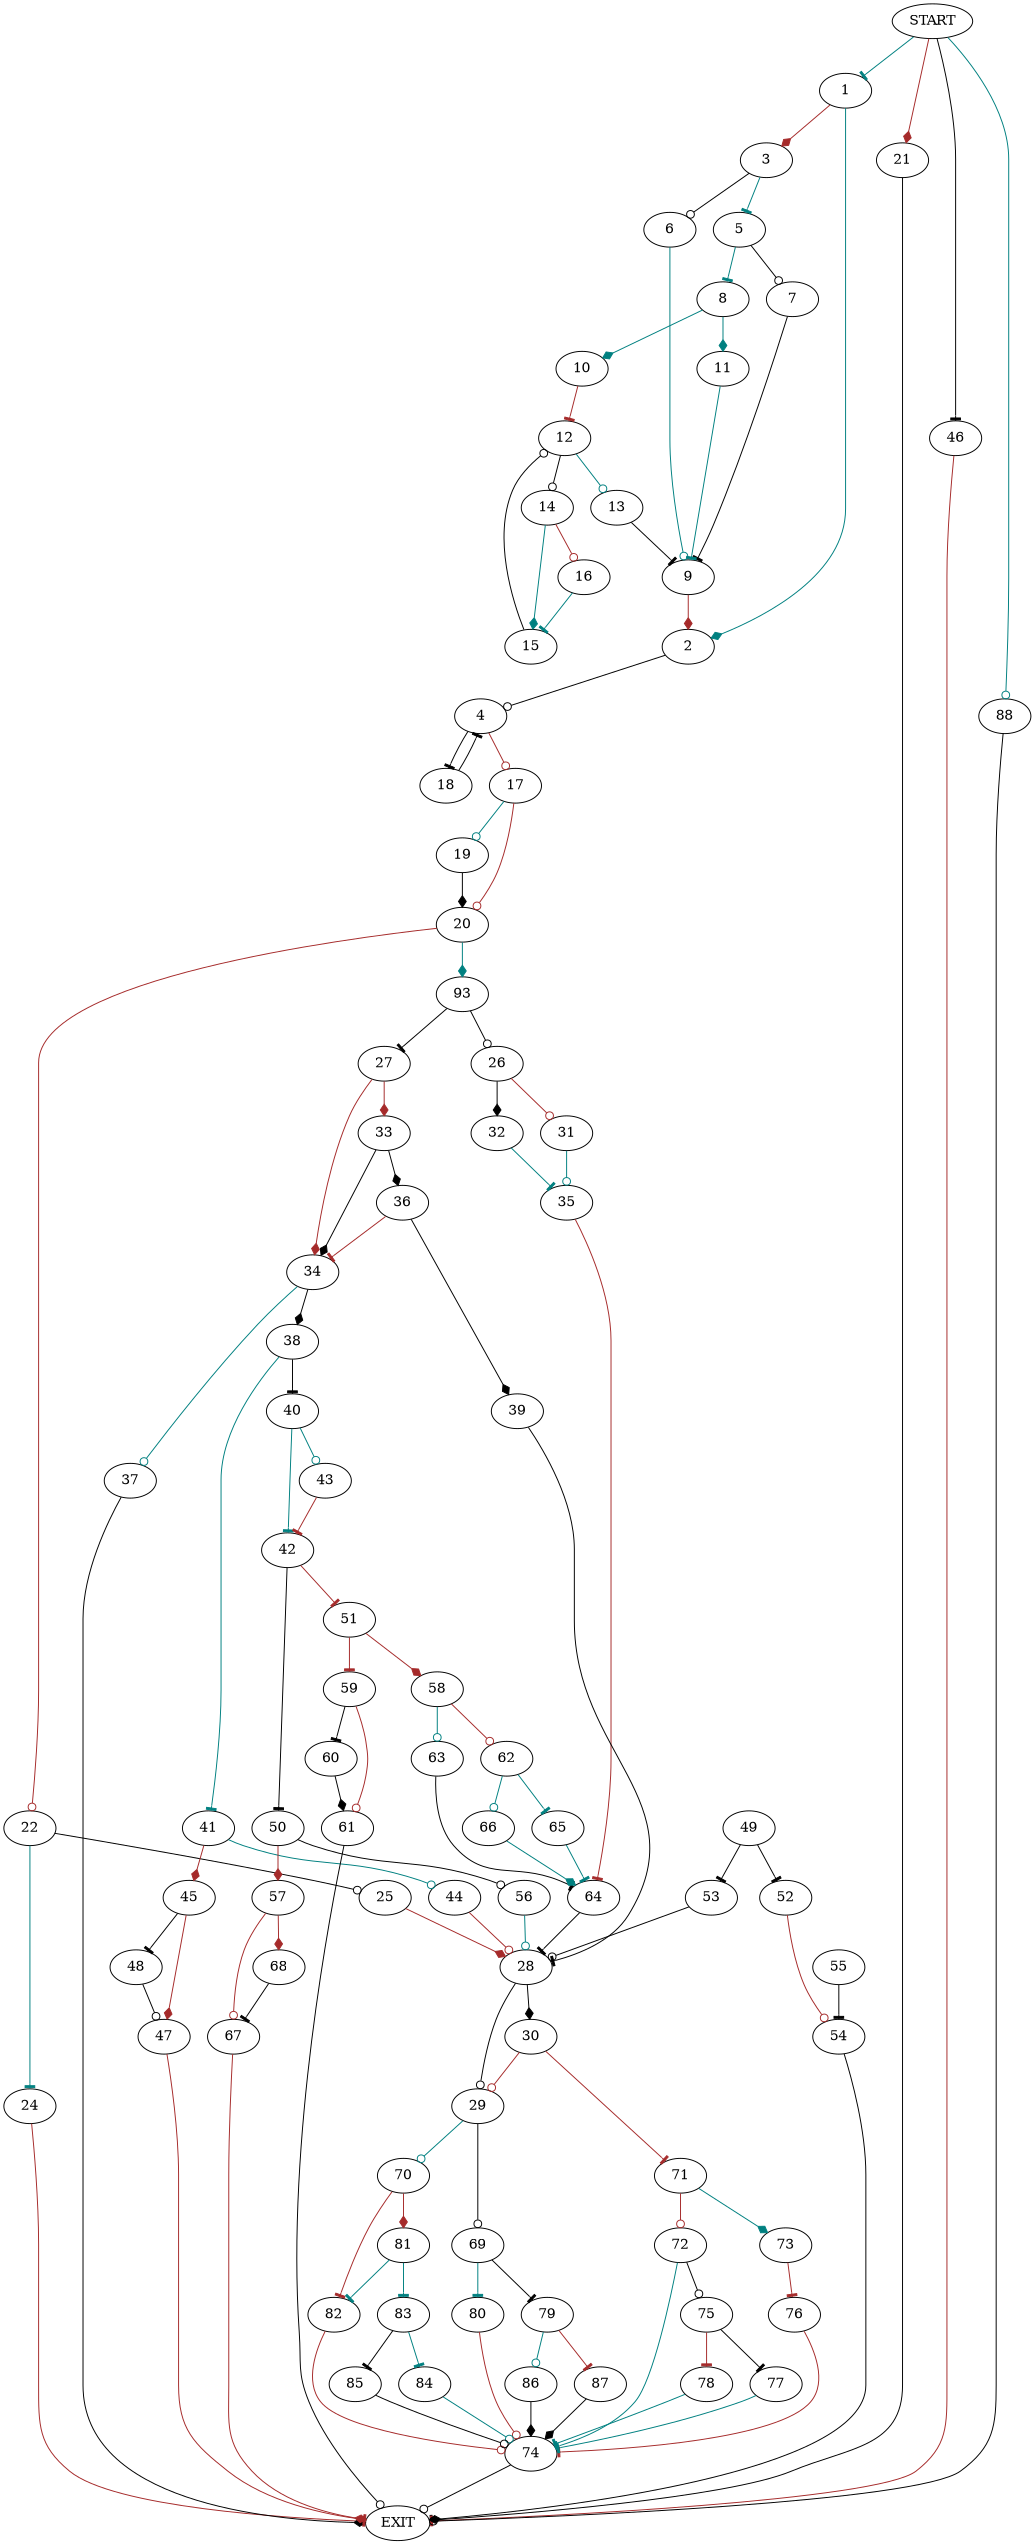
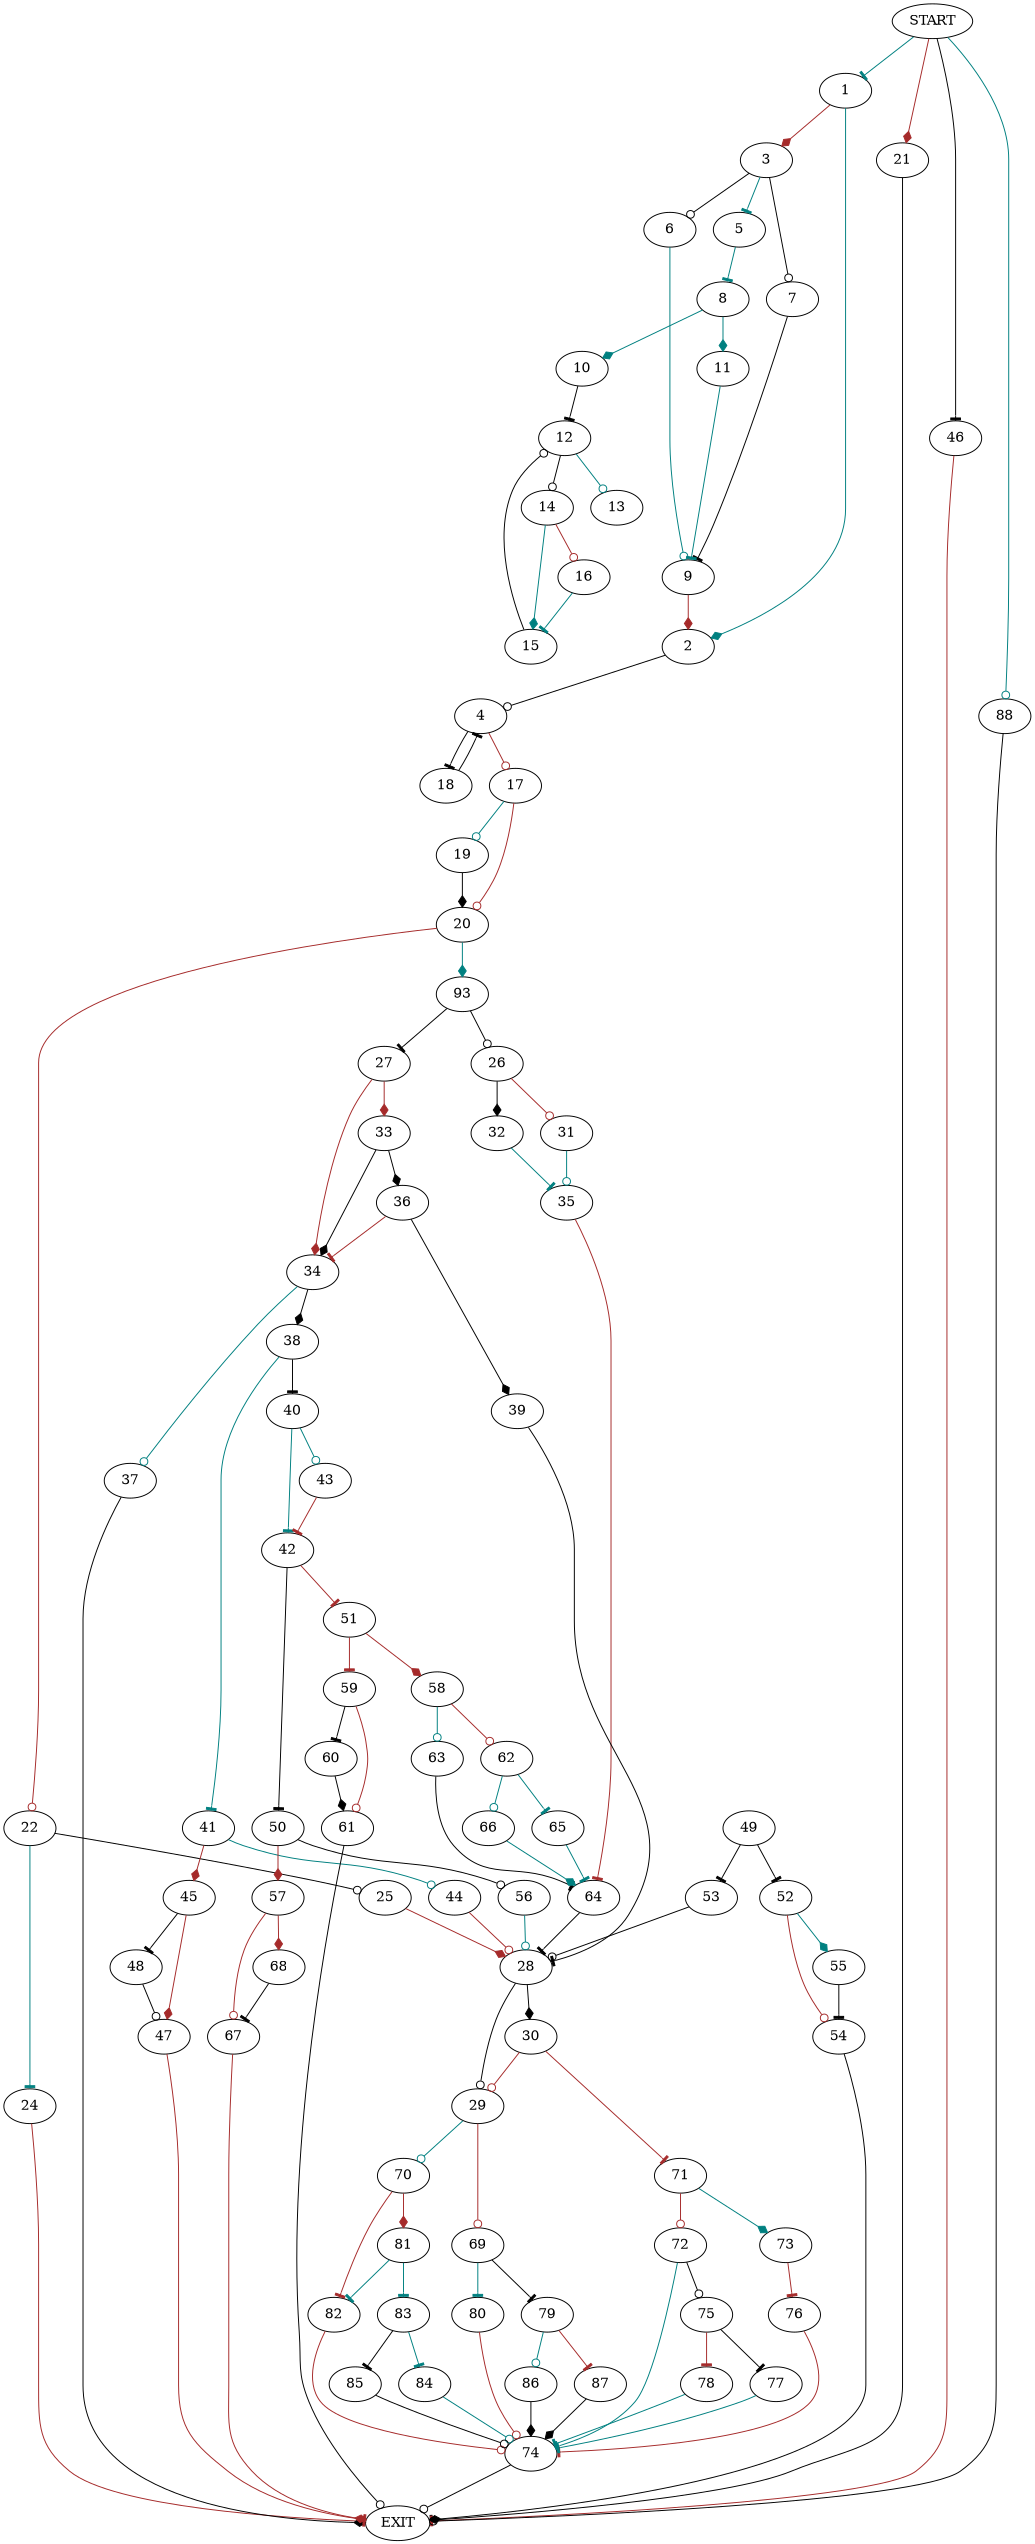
(764, 261) -> (779, 226)
(574, 401) -> (574, 401)
(651, 541) -> none
none -> (809, 1928)
(478, 2172) -> (478, 2172)
